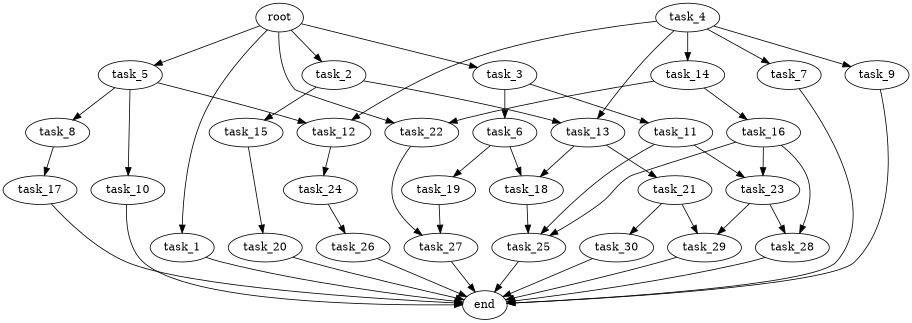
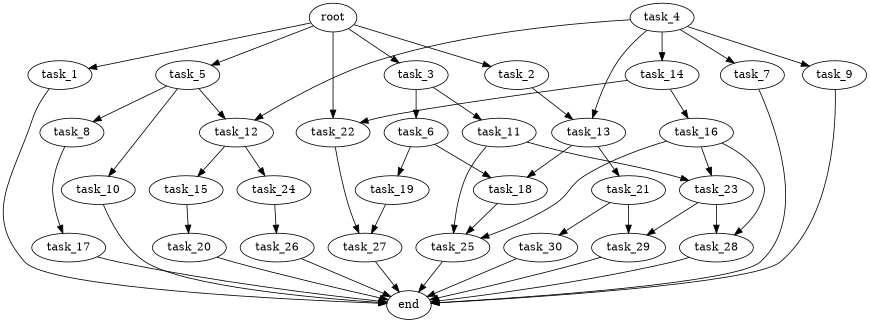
(294, 101) -> (214, 158)
